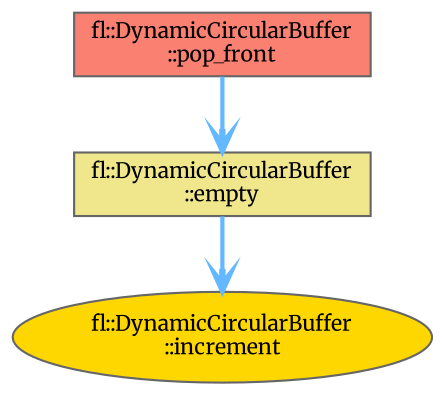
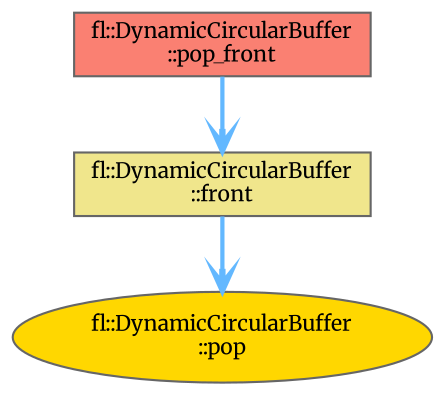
(222, 184) -> (222, 184)
(222, 337) -> (222, 337)
